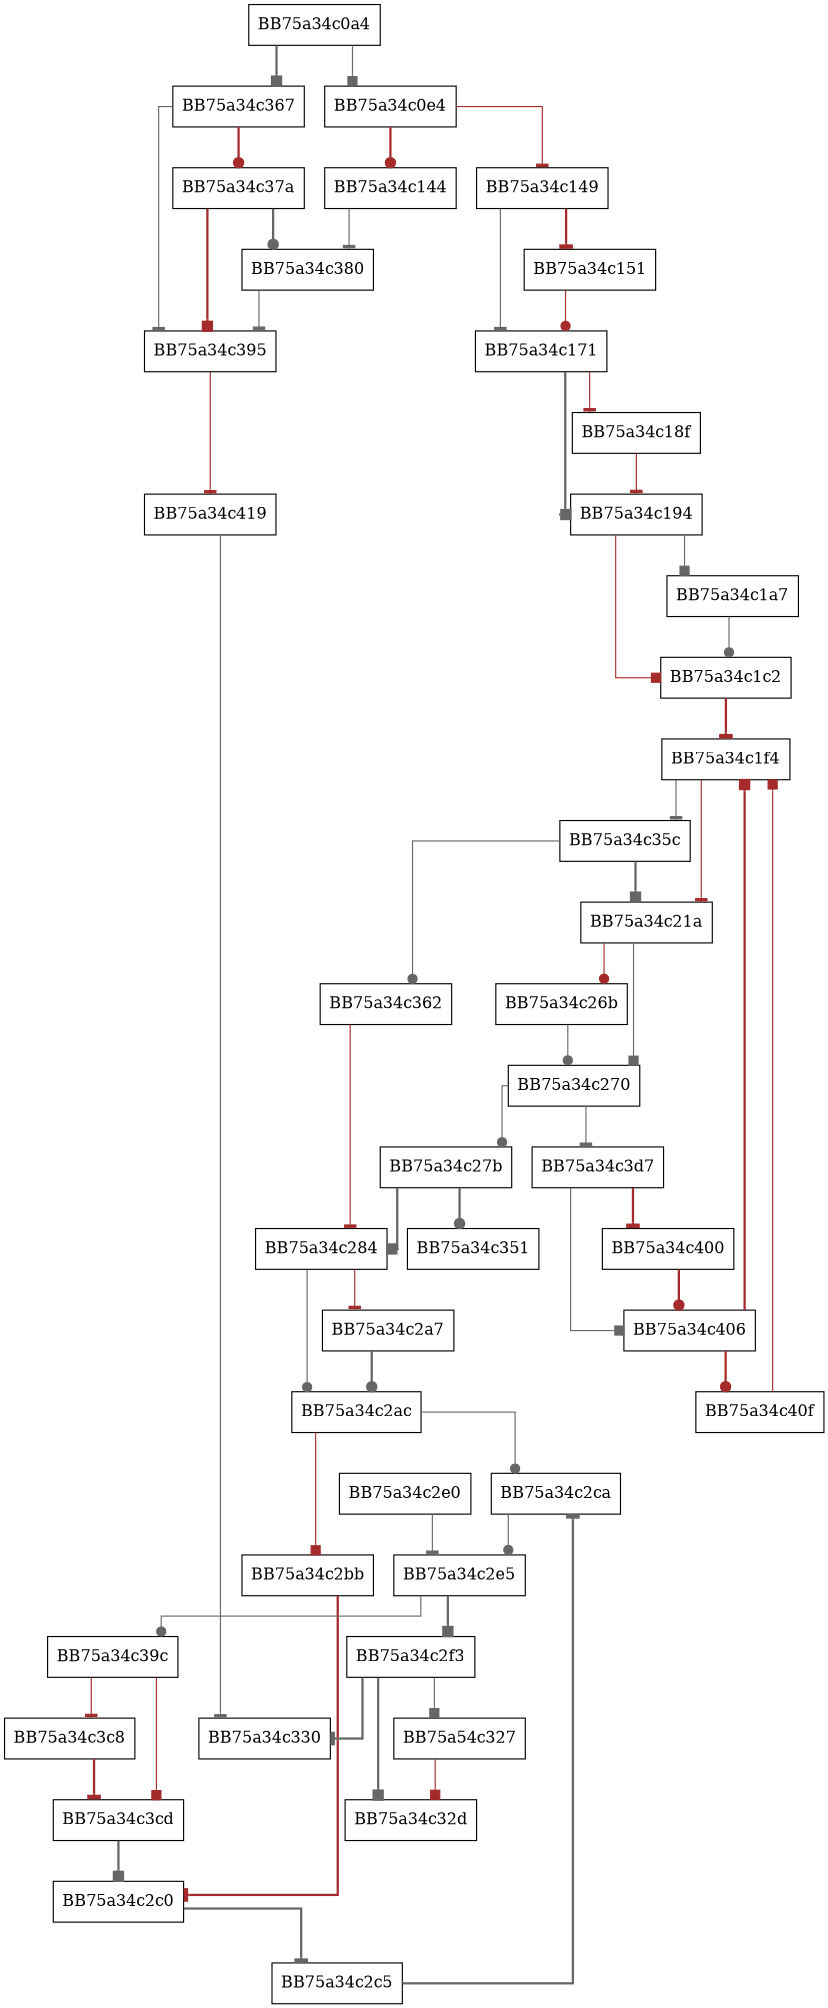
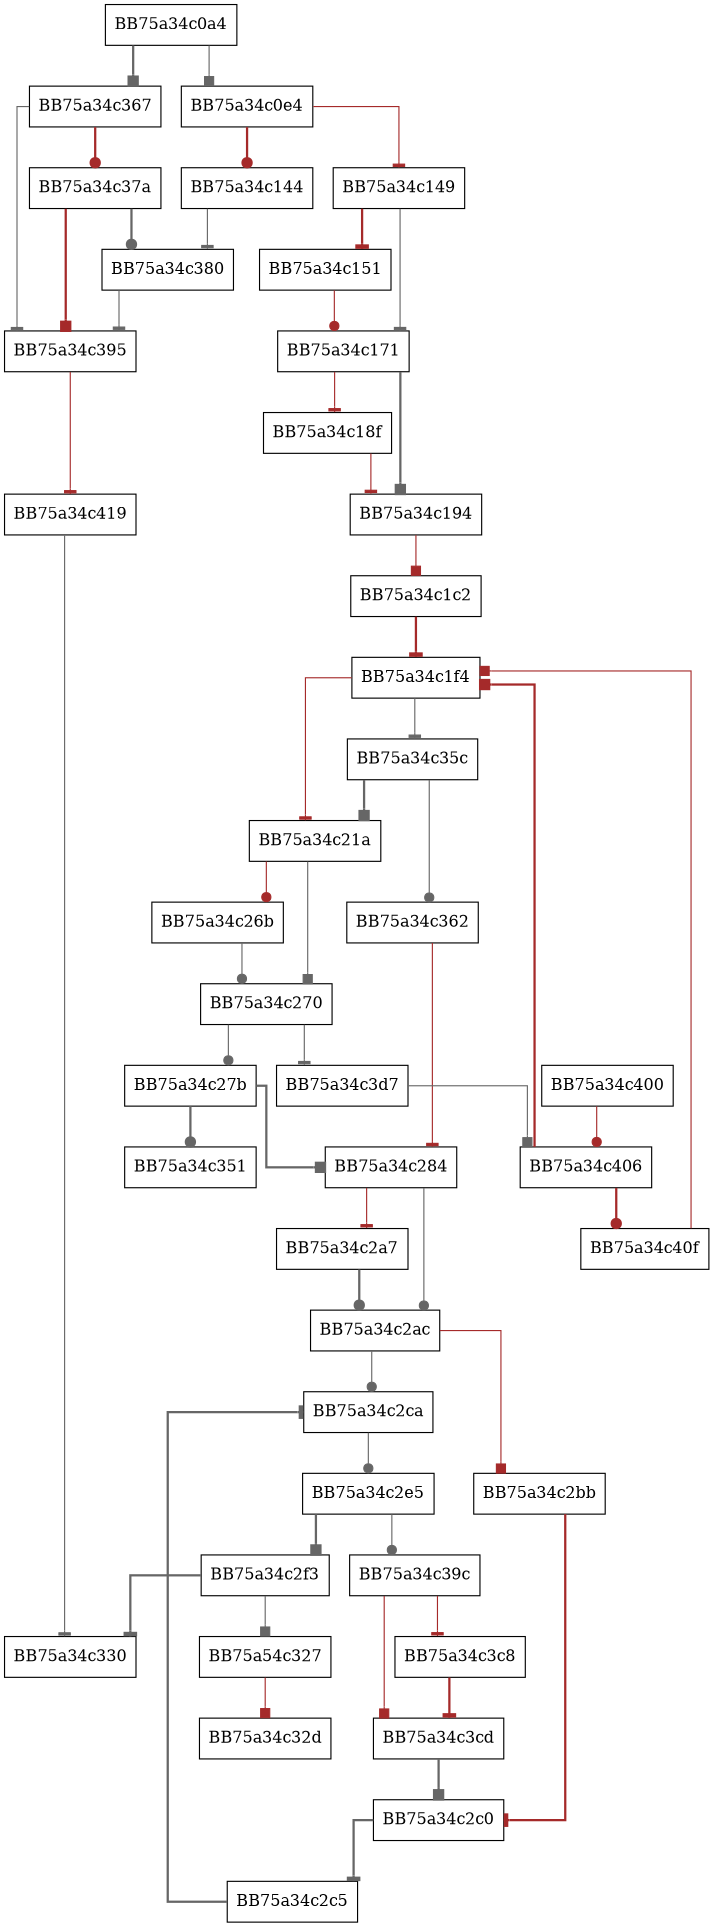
(733, 596) -> none
(633, 1205) -> none
(679, 1285) -> (597, 1122)
(405, 1494) -> none
(378, 1733) -> none
